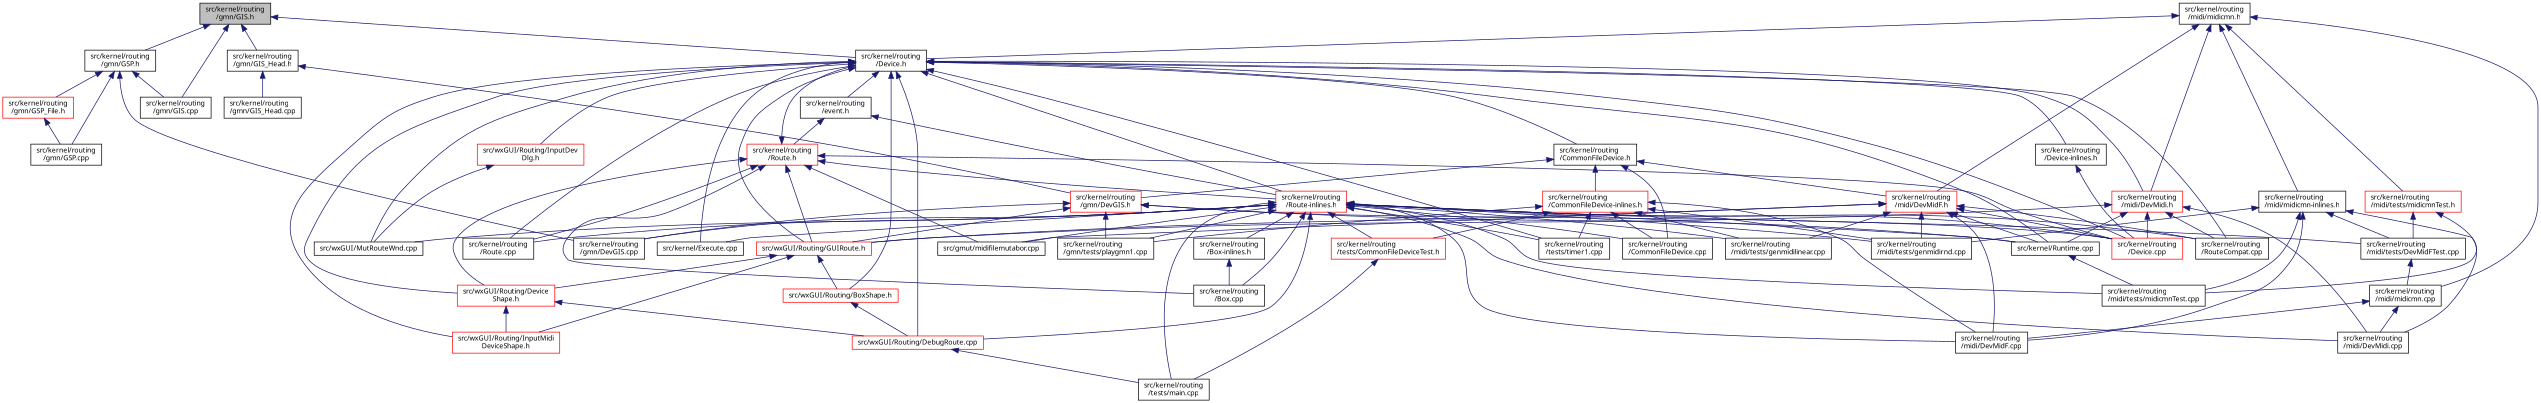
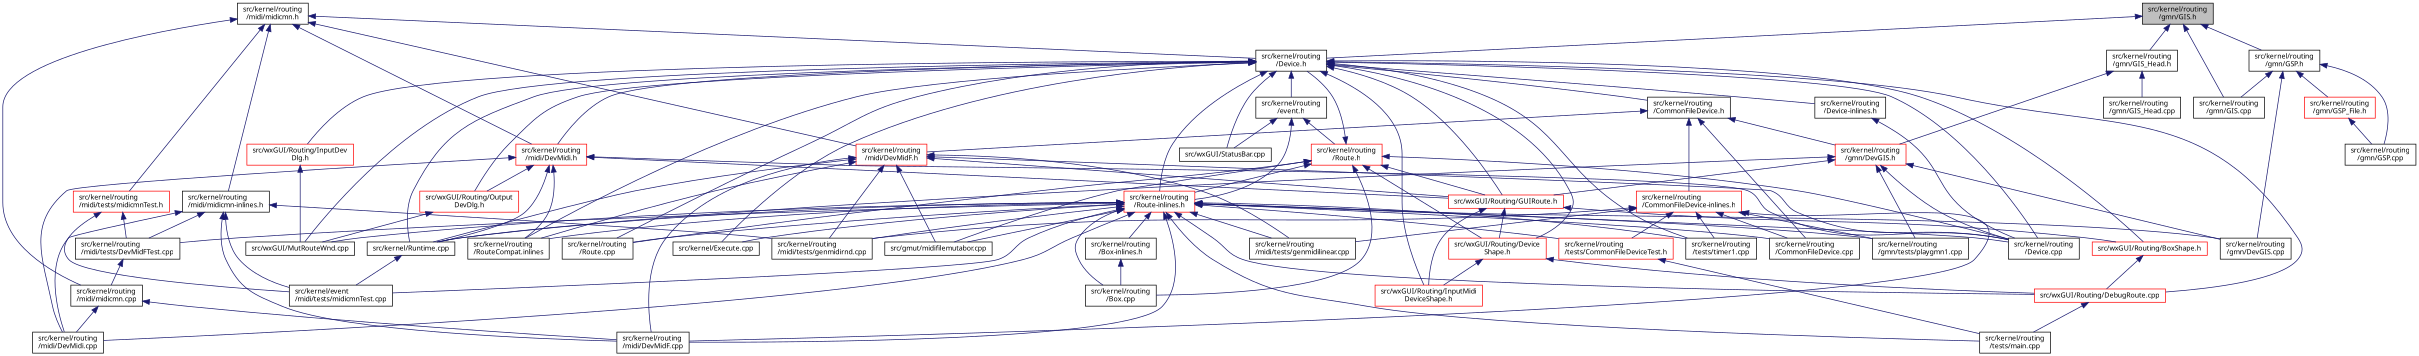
none -> (1225, 155)
none -> (469, 202)
(2147, 249) -> (2044, 249)
(2232, 249) -> (509, 249)
(2154, 296) -> (341, 296)
